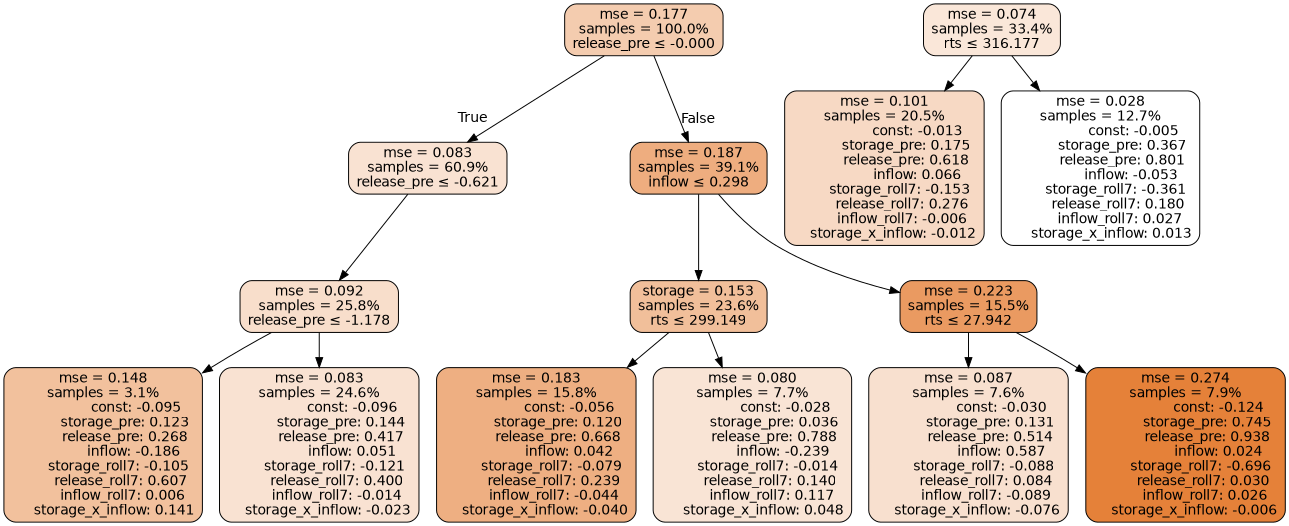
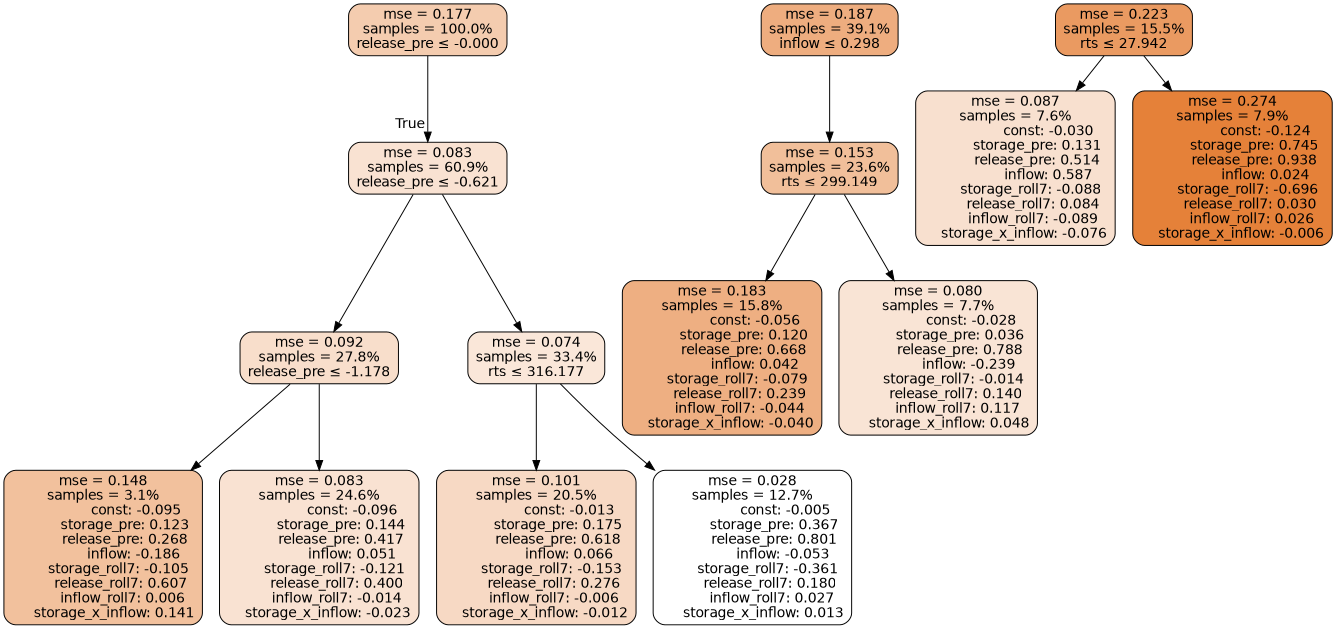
(669, 94) -> none
(796, 256) -> none
none -> (479, 259)
(319, 307) -> (319, 358)
(699, 307) -> (830, 168)
